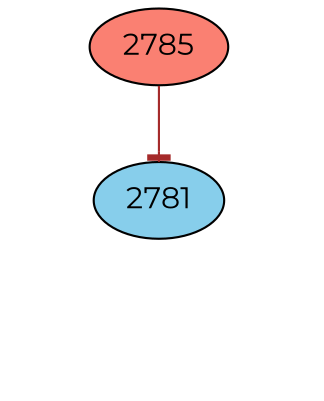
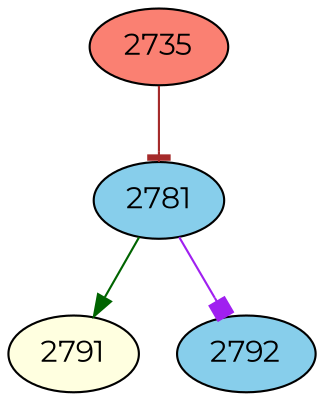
(159, 47) -> (159, 47)
none -> (74, 354)
none -> (246, 354)
